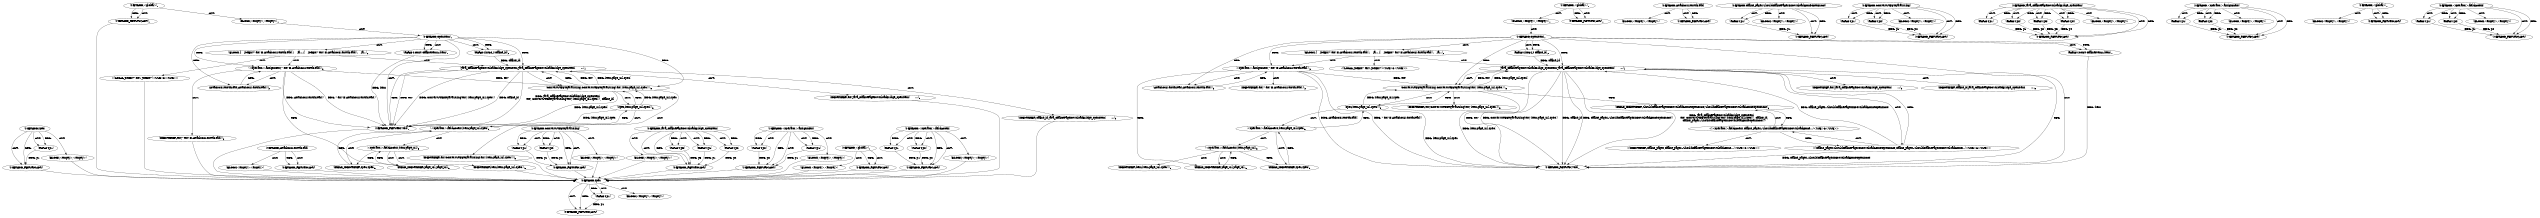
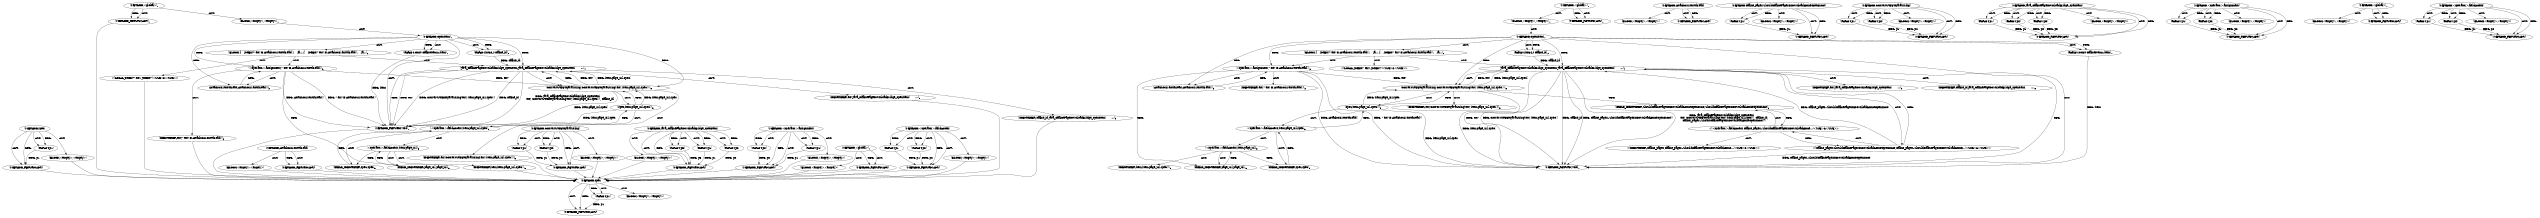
(2068, 21) -> none
